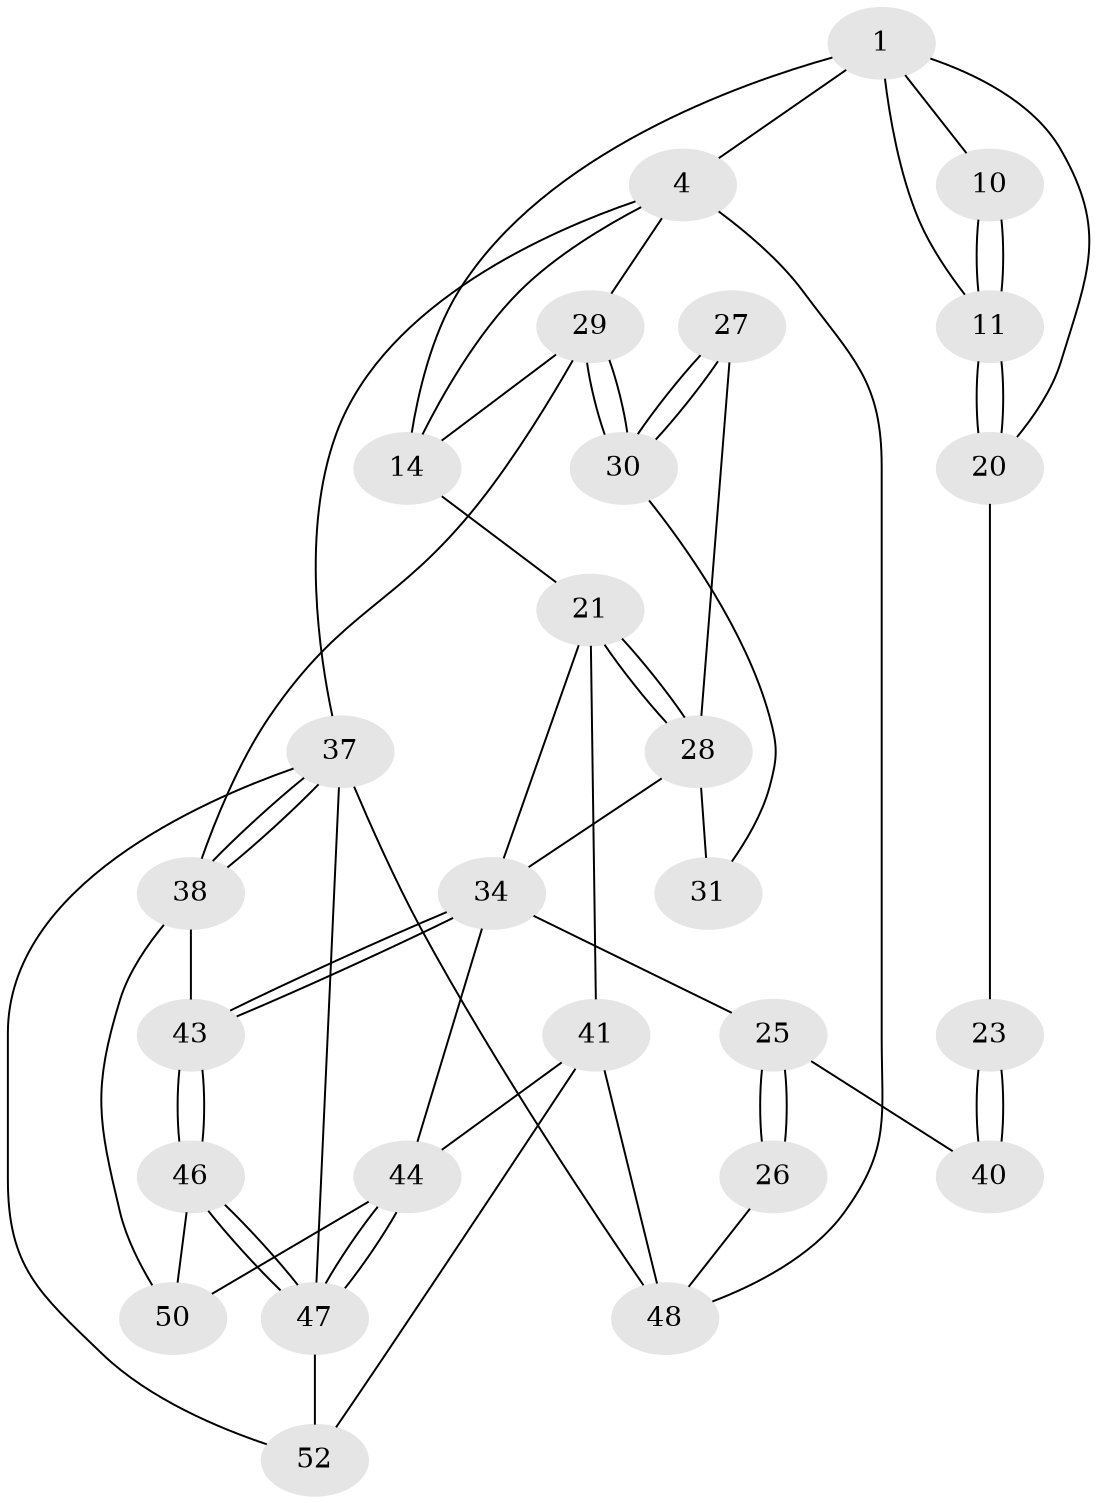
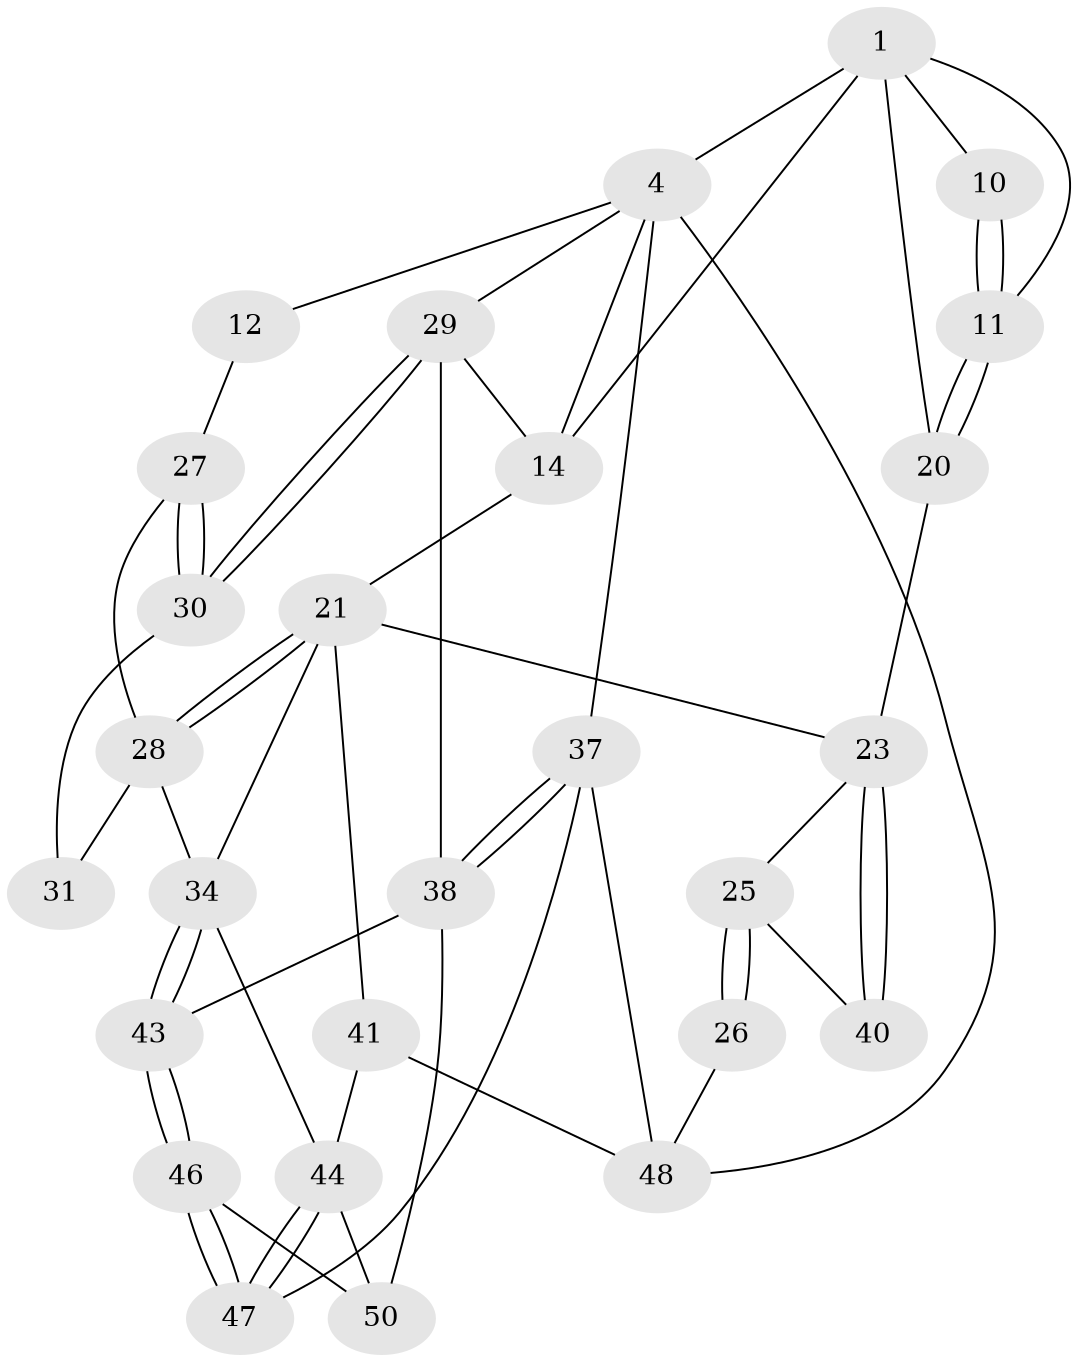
none -> (246, 327)
none -> (614, 684)
(633, 964) -> (807, 823)
(315, 1460) -> none
